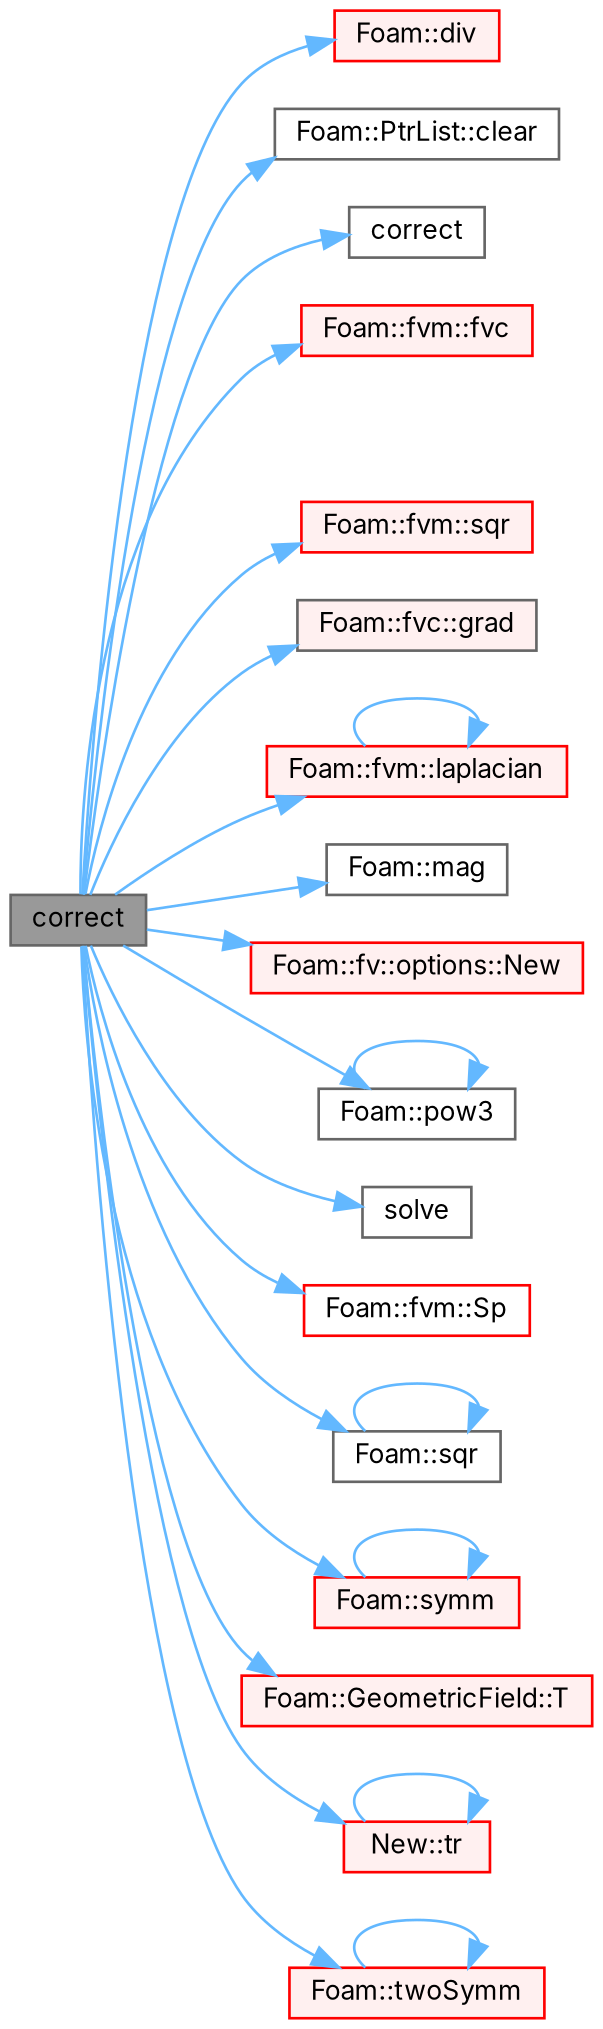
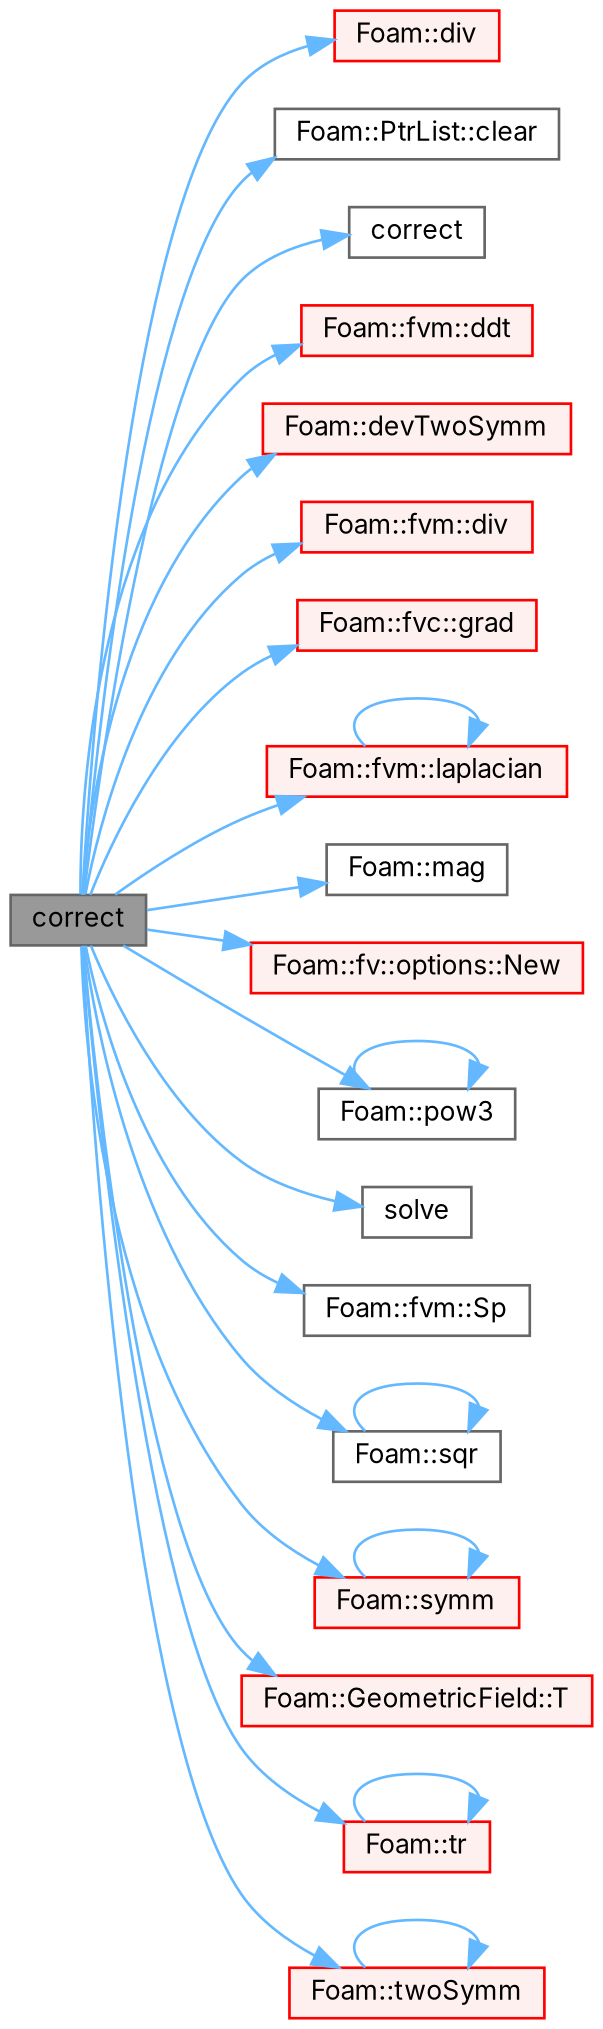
(417, 331) -> (417, 331)
none -> (417, 429)
(417, 527) -> (417, 527)
(417, 625) -> (417, 625)
(417, 1311) -> (417, 1311)
(417, 1847) -> (417, 1847)
